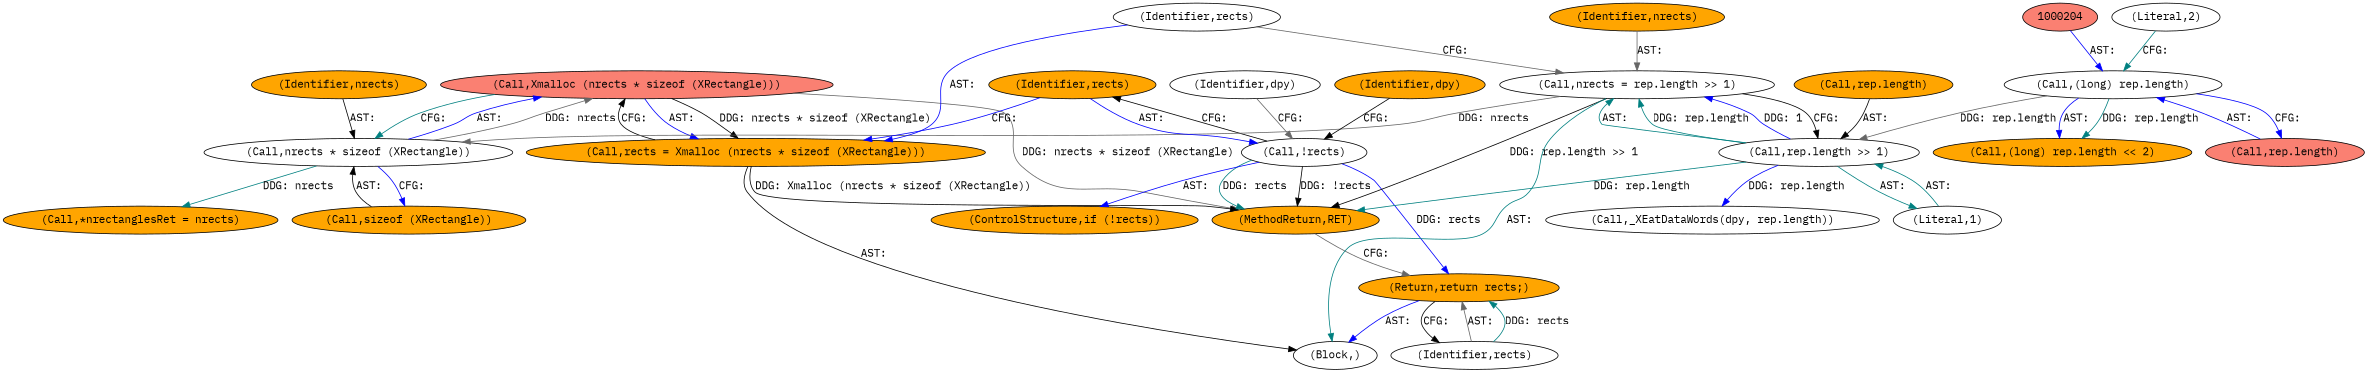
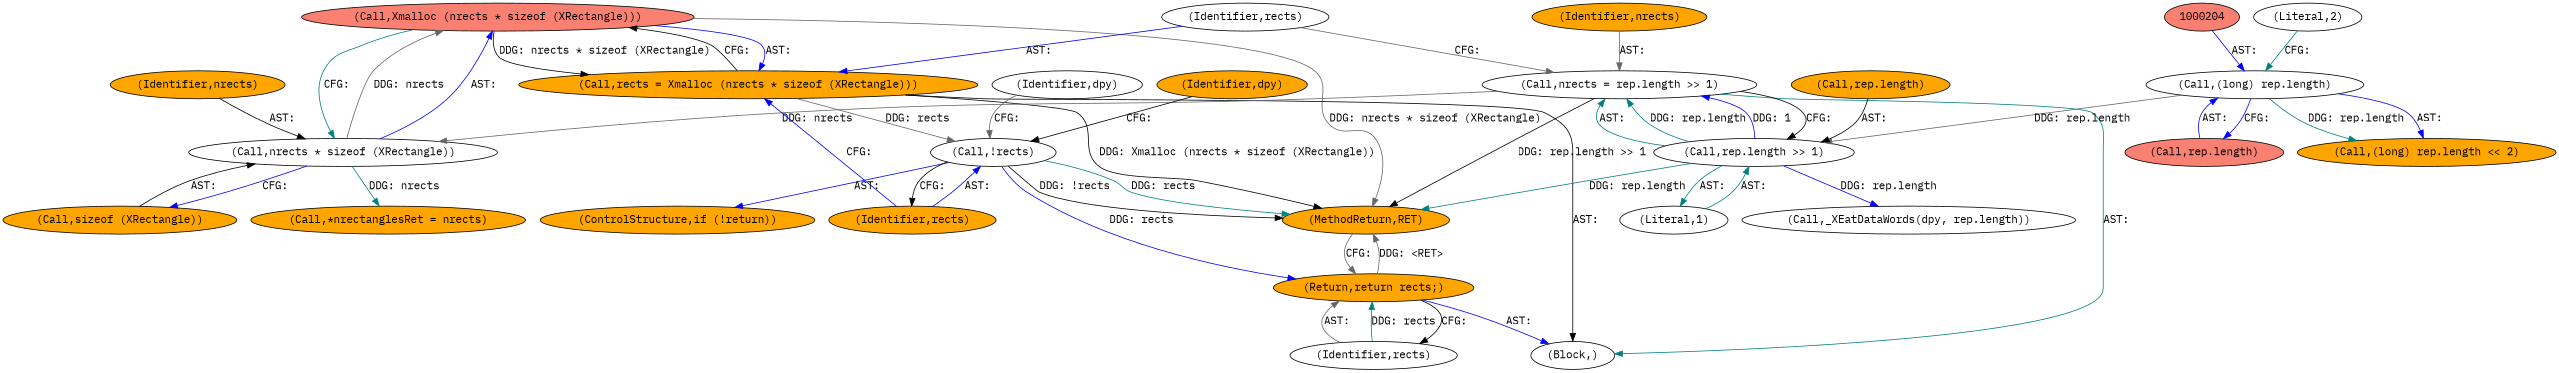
none -> (872, 119)
(1065, 220) -> (678, 220)
none -> (1379, 257)
